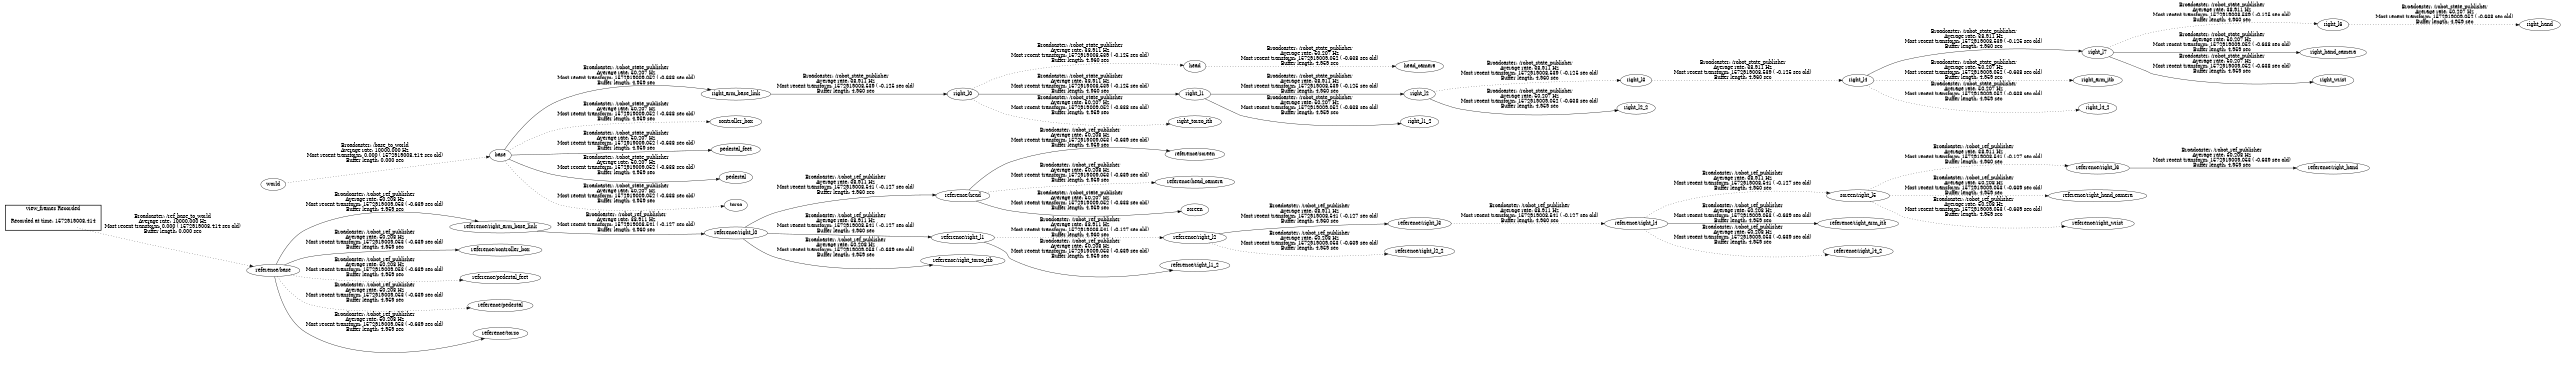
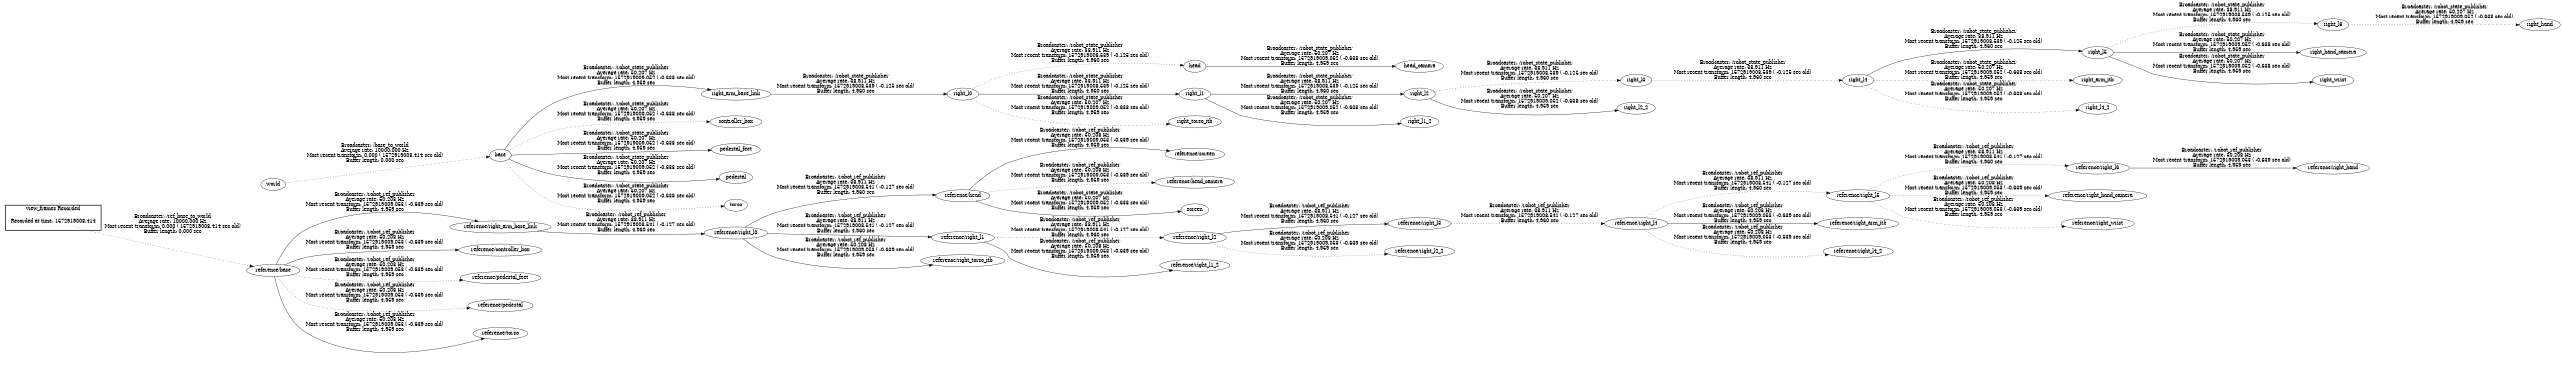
(2098, 53) -> (2098, 53)
(1299, 66) -> (1299, 66)
(1858, 196) -> (1858, 196)
